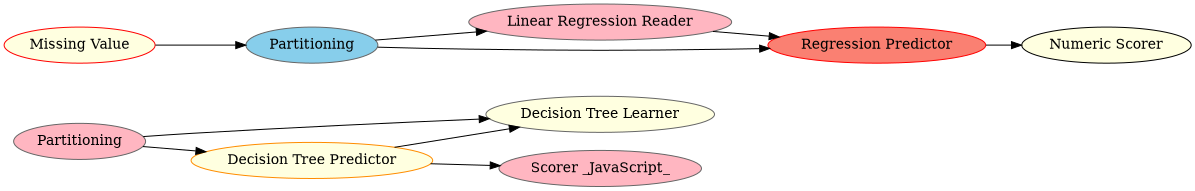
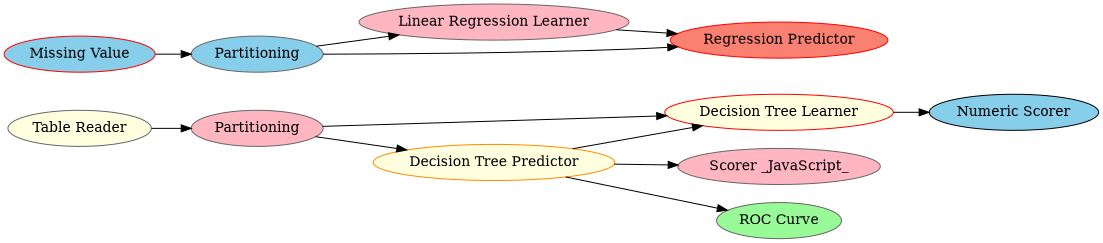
(600, 22) -> (494, 22)
(80, 45) -> (80, 54)
(999, 45) -> (906, 112)
(1106, 45) -> (1014, 112)
(600, 114) -> (779, 112)
none -> (80, 128)
none -> (779, 221)
